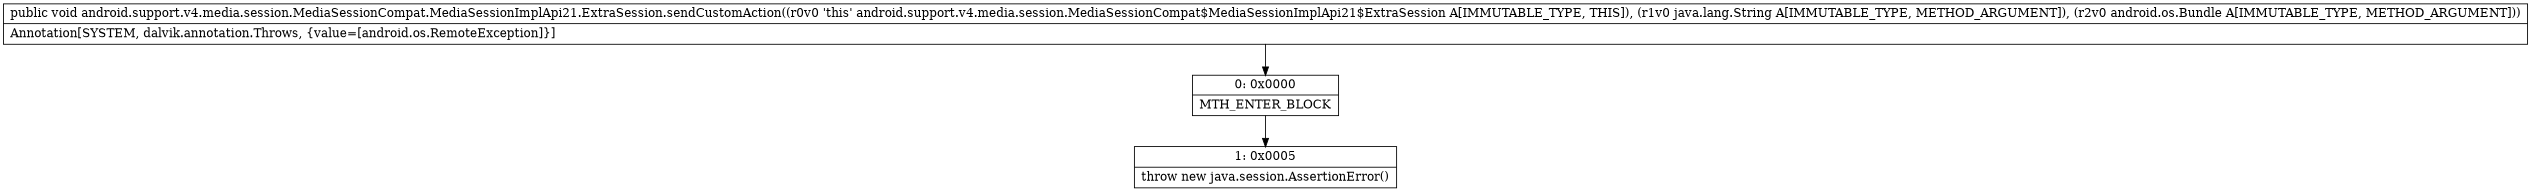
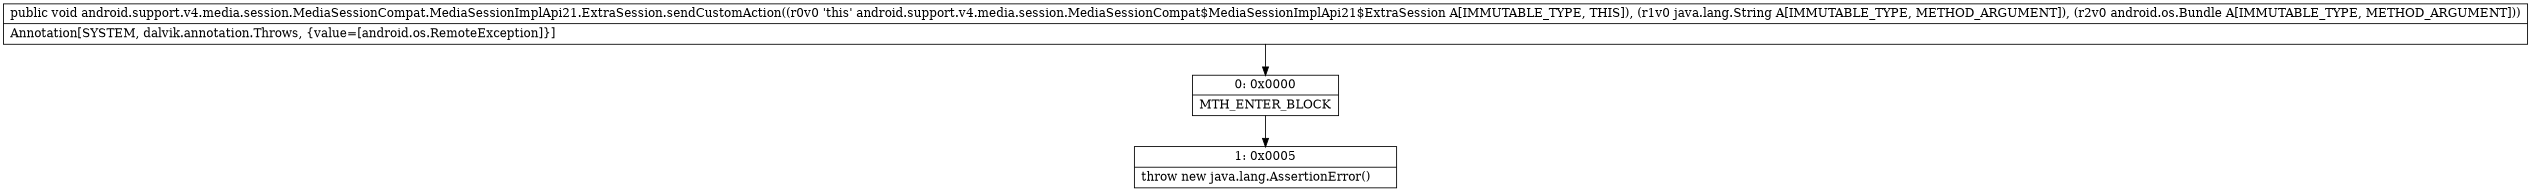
(1266, 177) -> (1256, 177)
